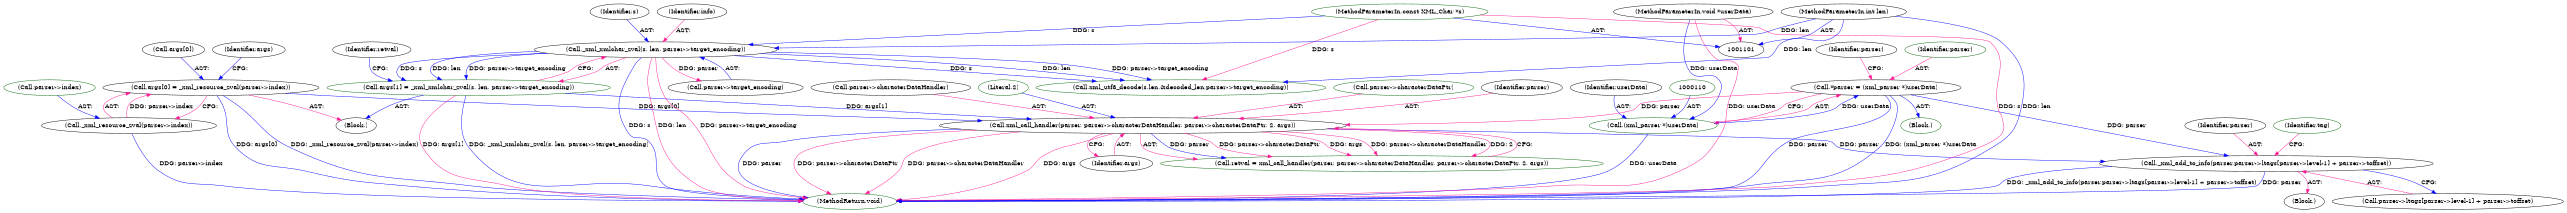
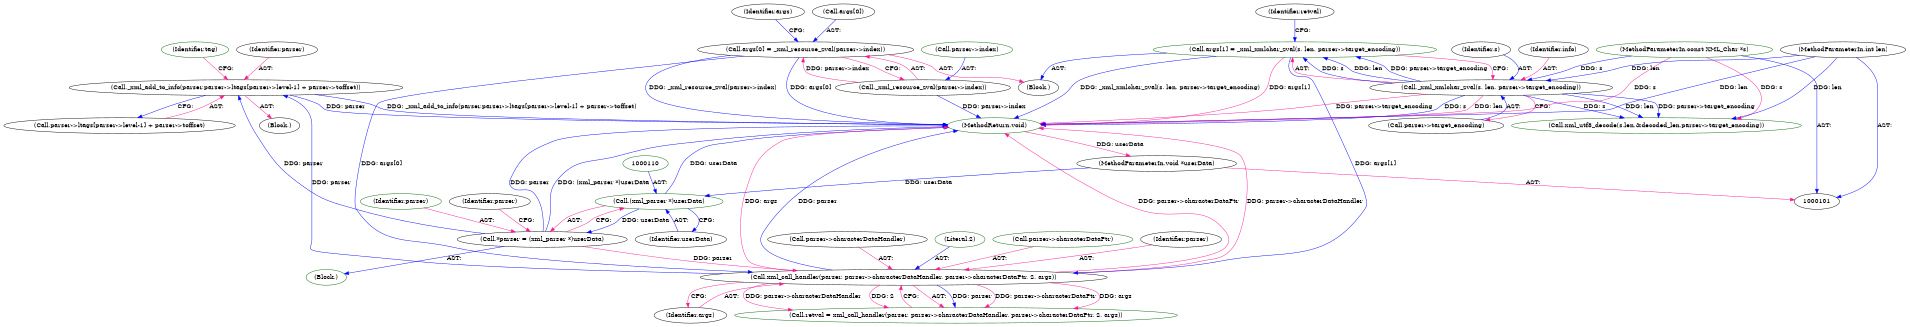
(1741, 50) -> (1817, 201)
(698, 69) -> (1544, 107)
(1537, 187) -> (1075, 142)
none -> (698, 217)
